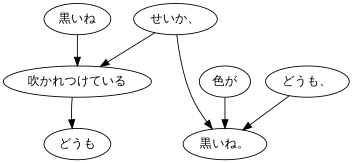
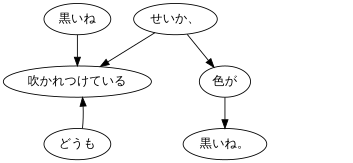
(186, 80) -> (198, 47)
(307, 82) -> none
(72, 109) -> (83, 117)
